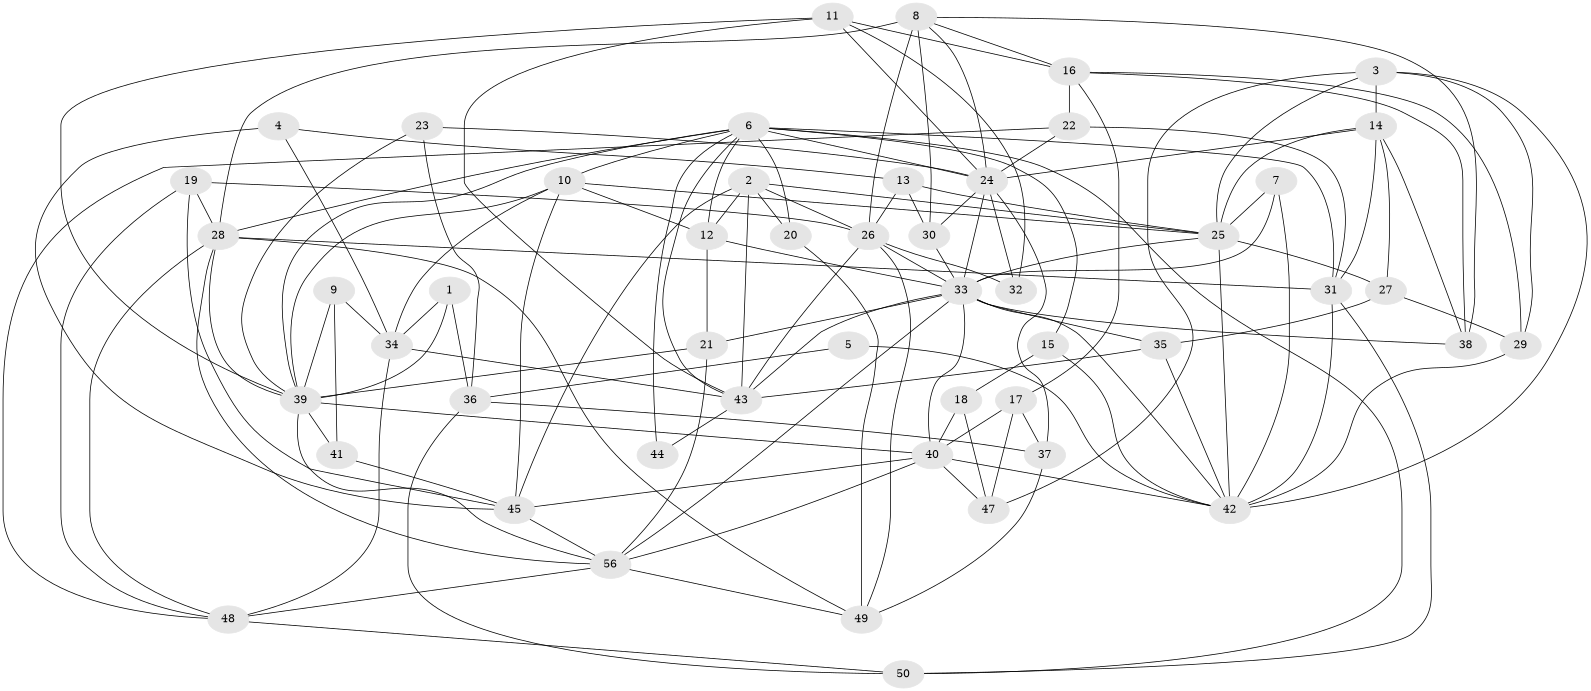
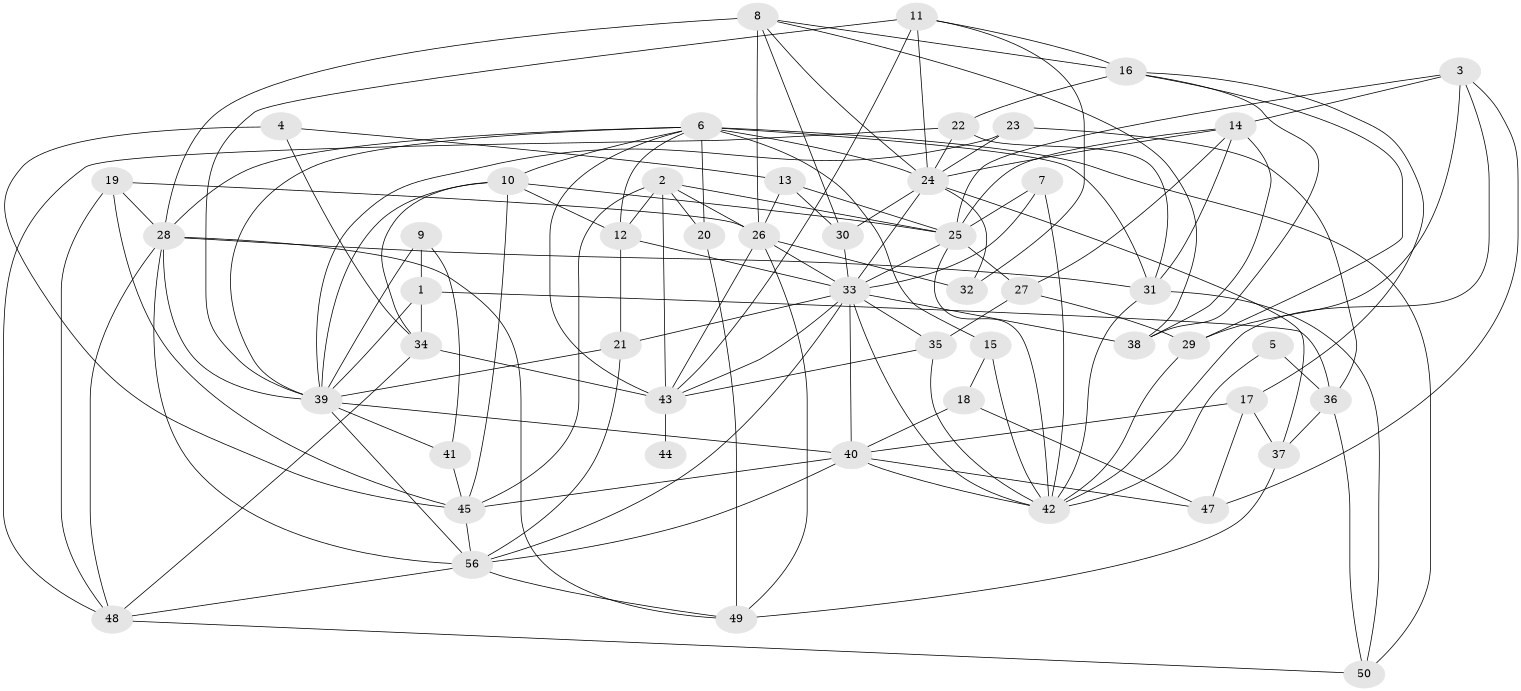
(659, 274) -> none
(363, 318) -> (421, 261)
